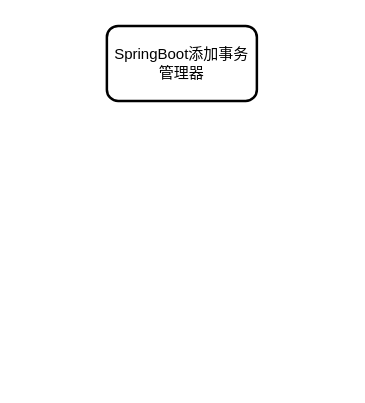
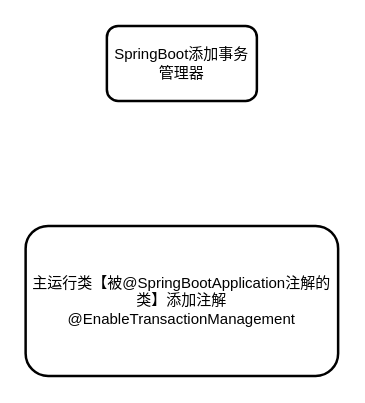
none -> (182, 301)
